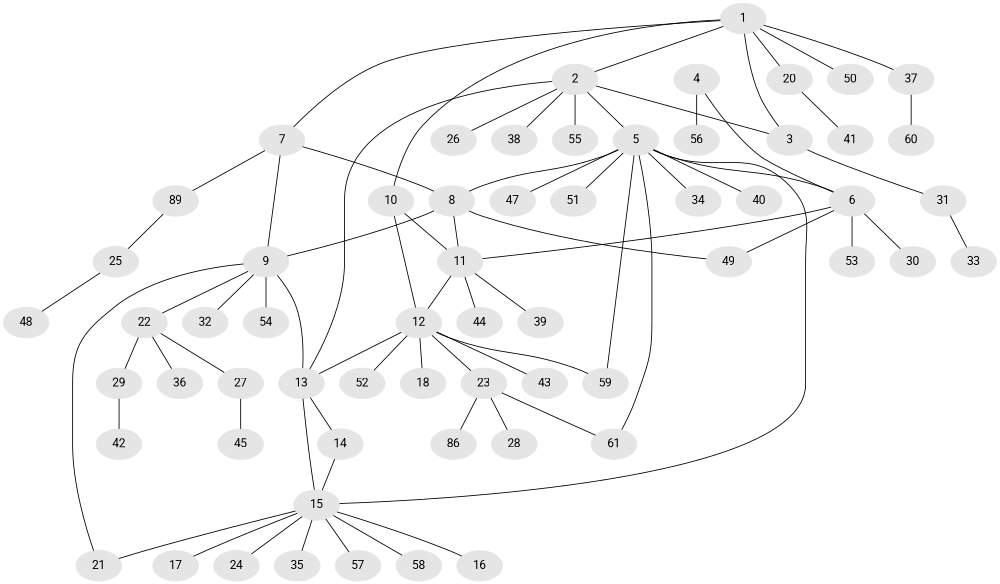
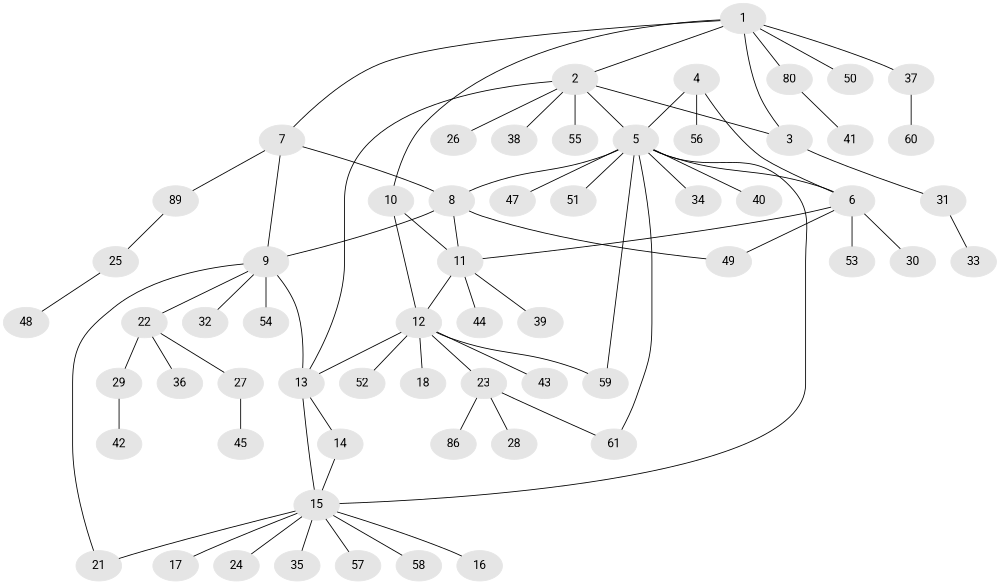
(790, 79) -> (790, 79)
none -> (665, 111)
